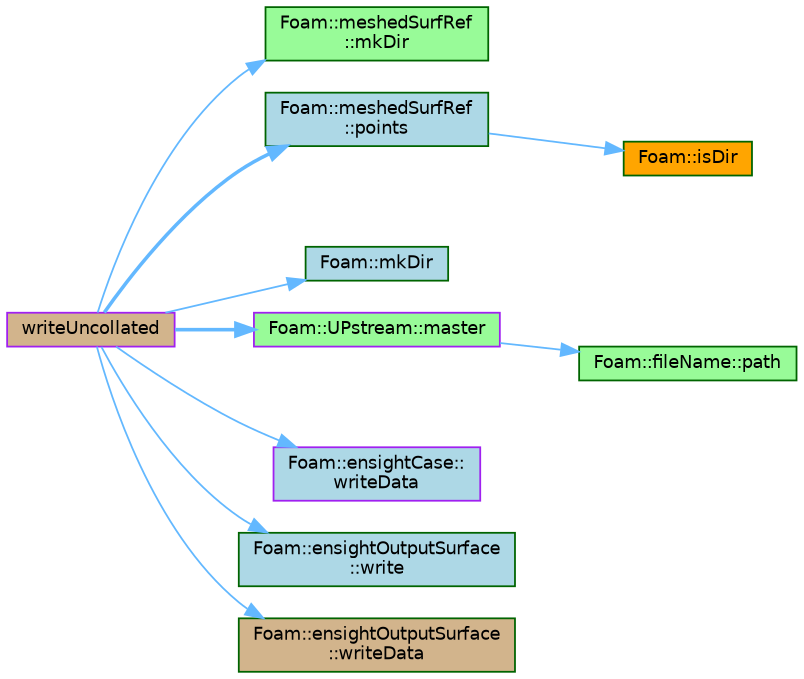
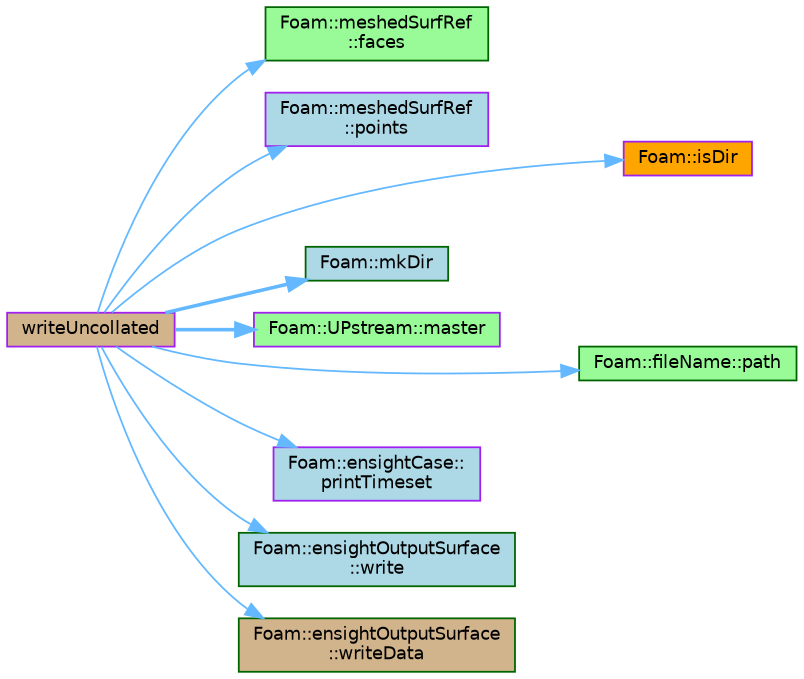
(377, 34) -> (377, 34)
(377, 119) -> (377, 119)
(547, 141) -> (345, 197)
(688, 159) -> (688, 159)
(178, 223) -> (178, 223)
(227, 298) -> (227, 298)
(530, 346) -> (355, 372)
(377, 474) -> (377, 474)
